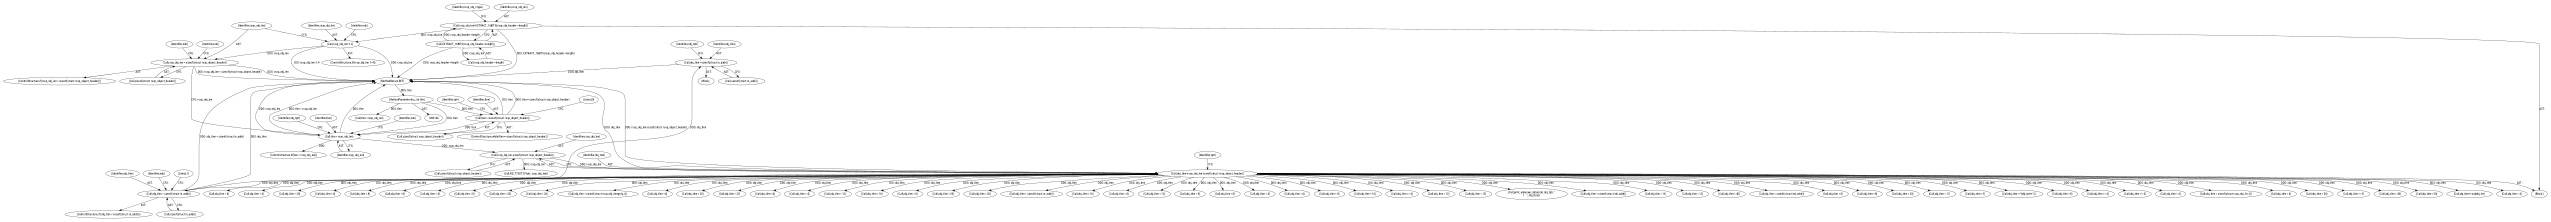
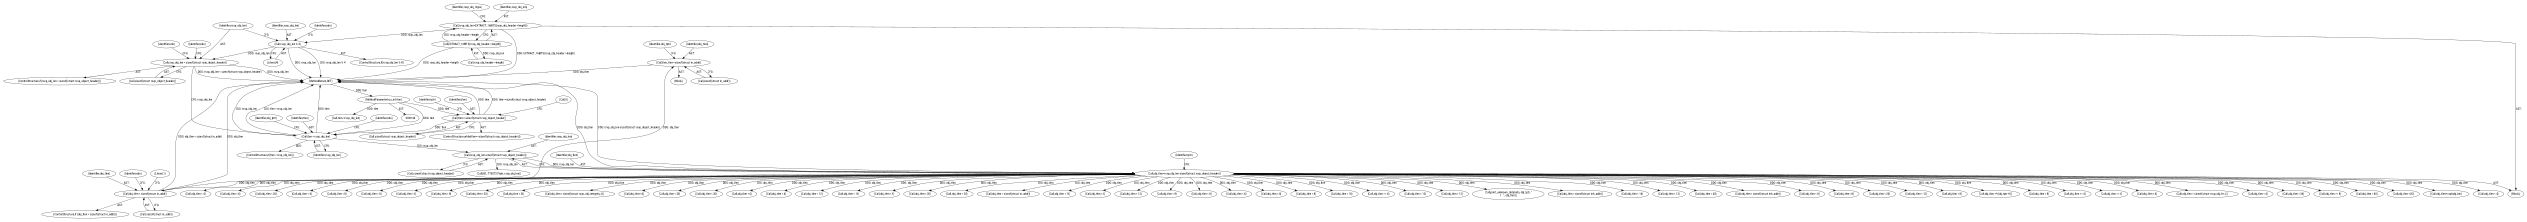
none -> (273, 63)
(706, 63) -> (679, 63)
(589, 100) -> (563, 100)
